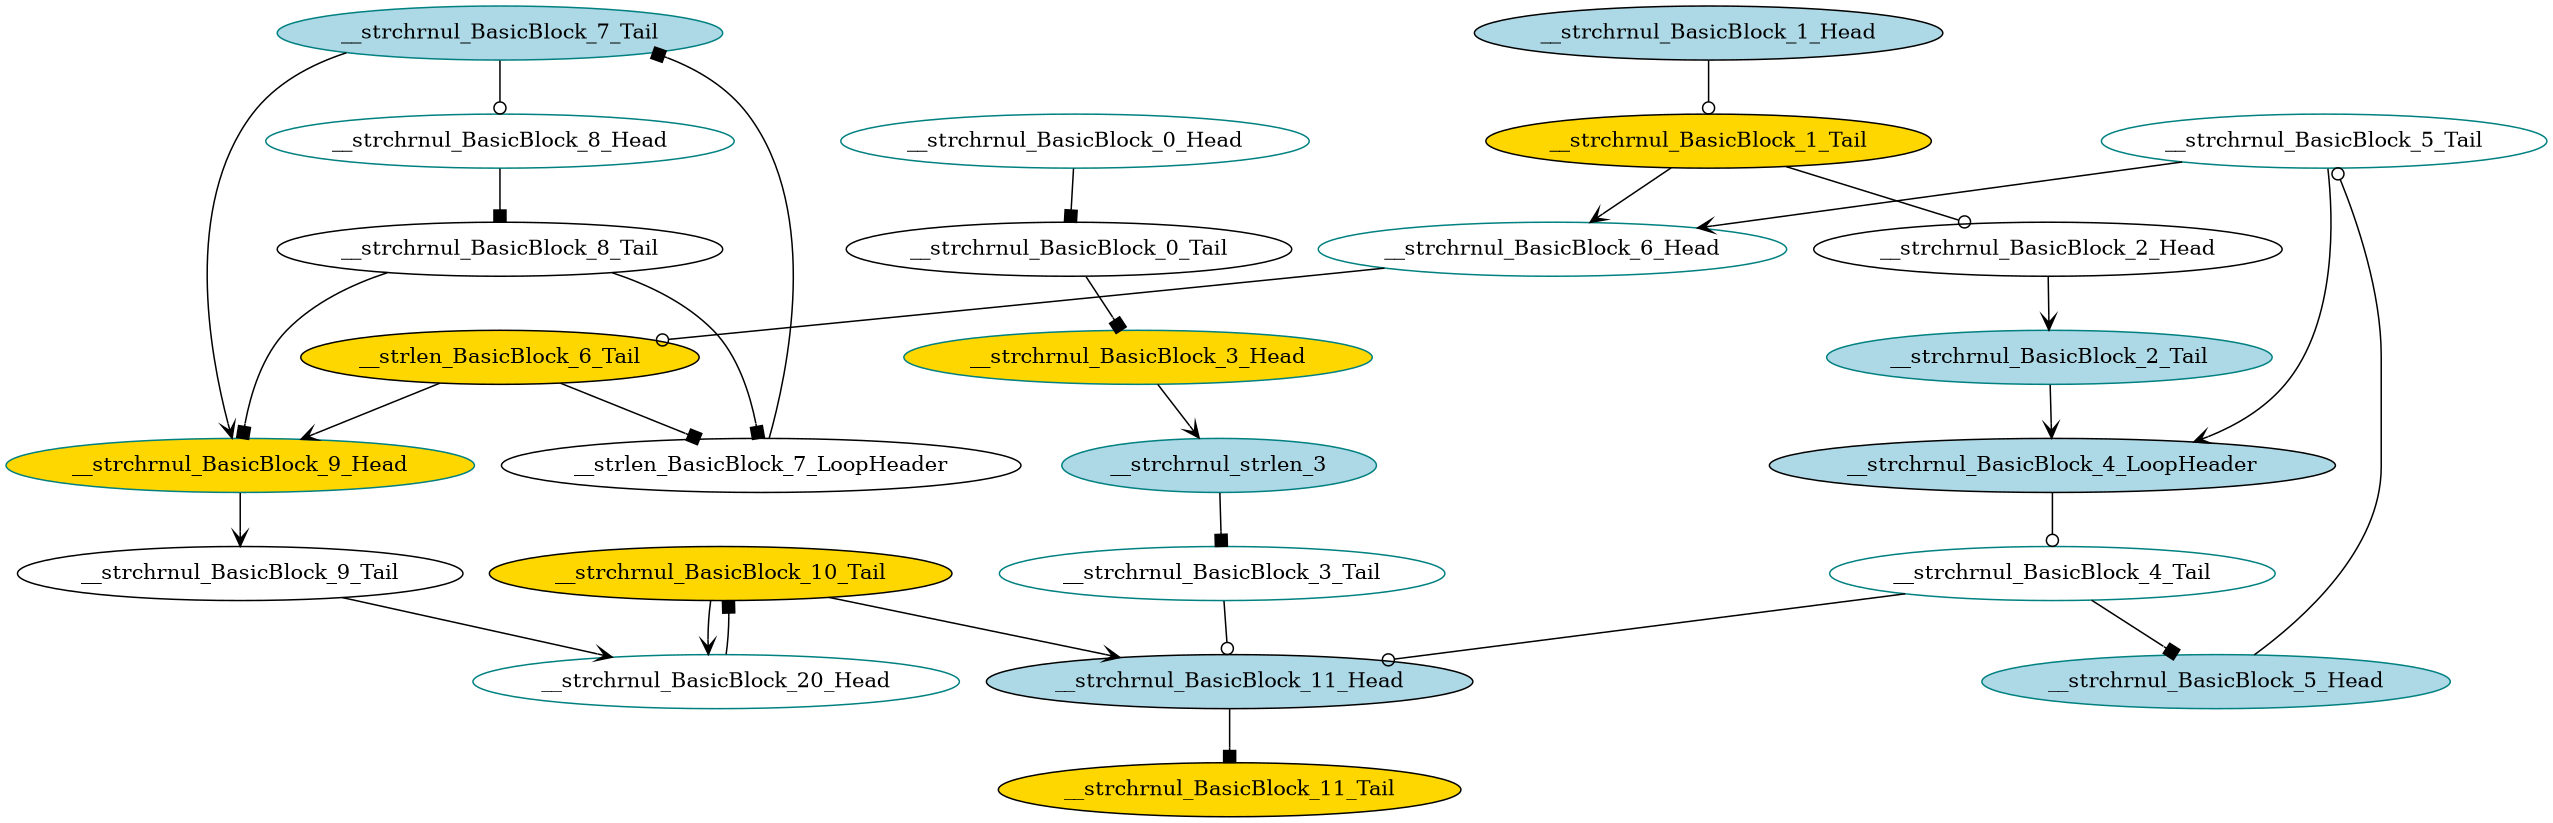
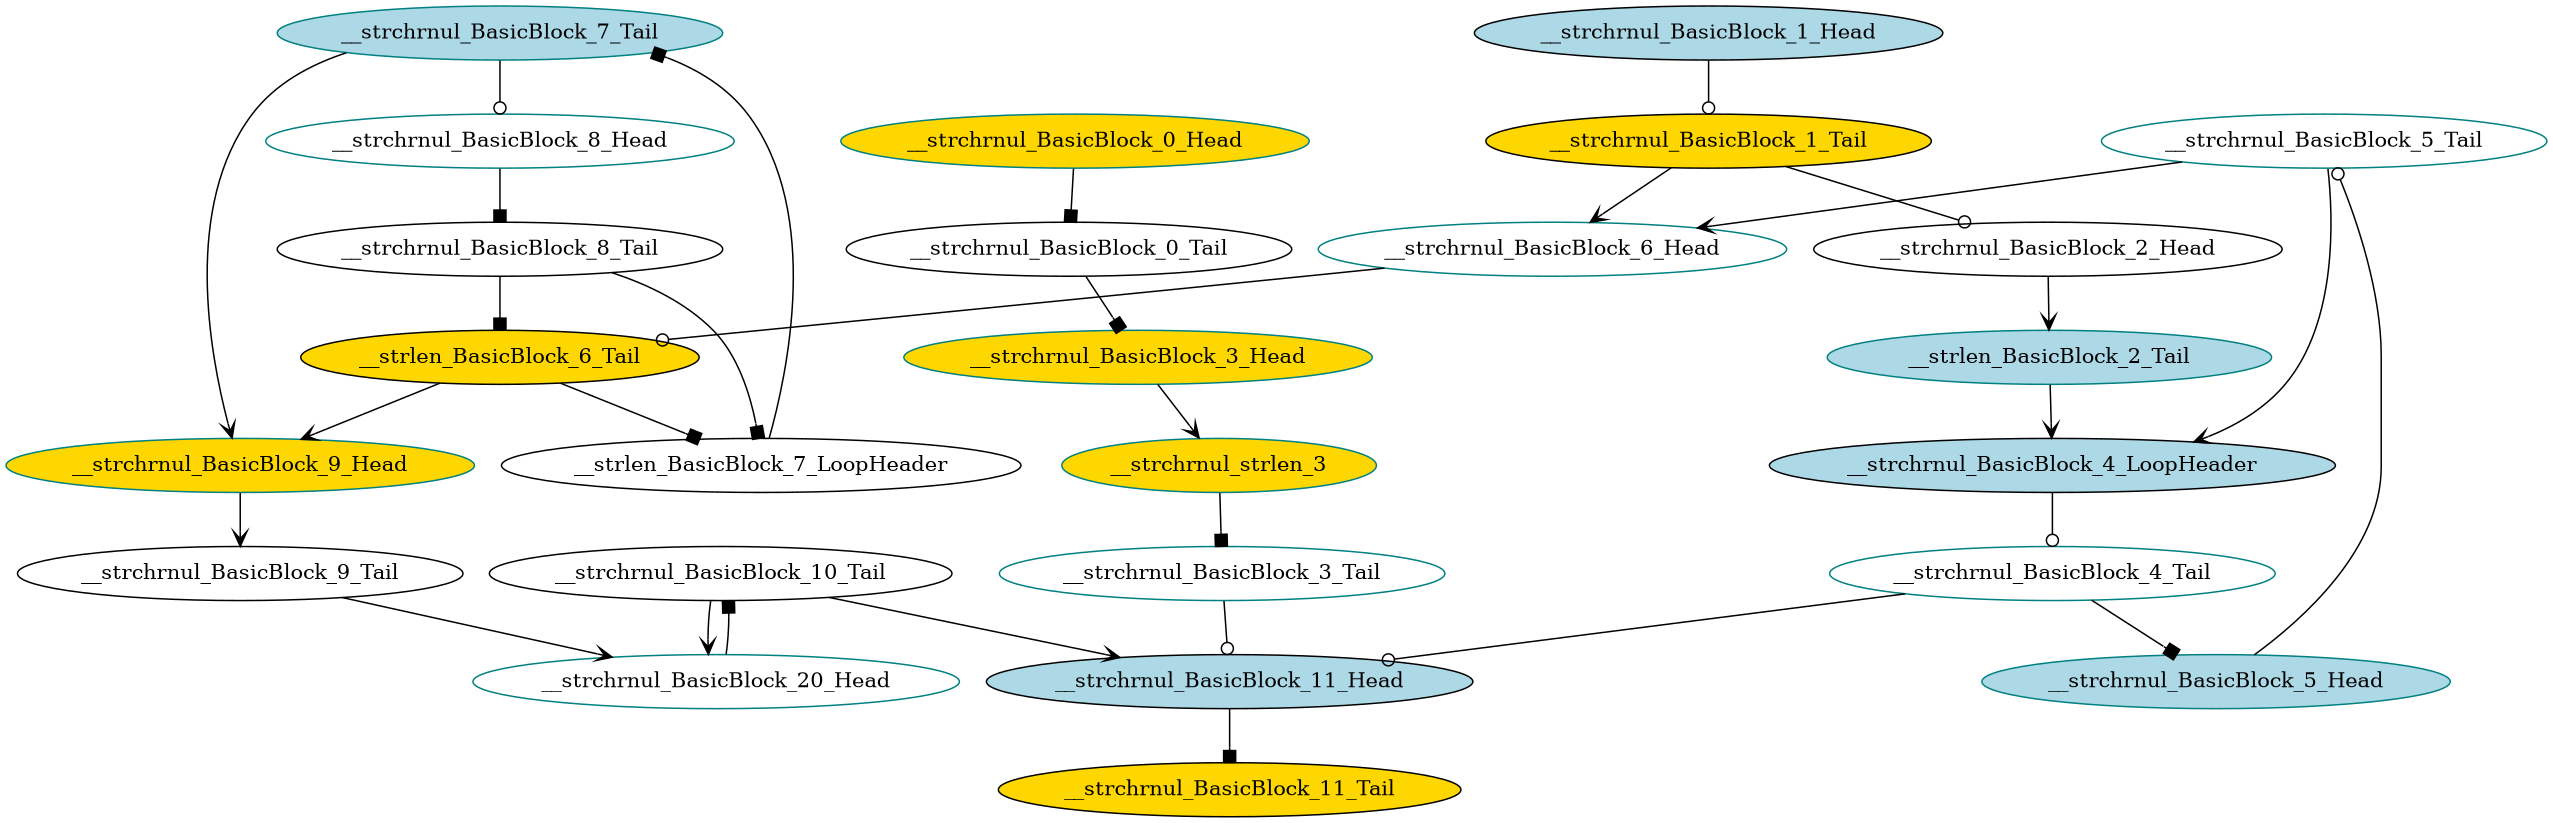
(1075, 141) -> (1075, 141)
(292, 326) -> (500, 296)
(2049, 357) -> (2049, 357)
(1219, 465) -> (1219, 465)
(721, 574) -> (721, 574)
